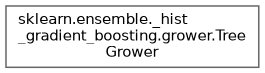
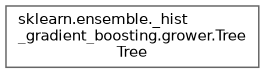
(132, 37) -> (132, 37)
